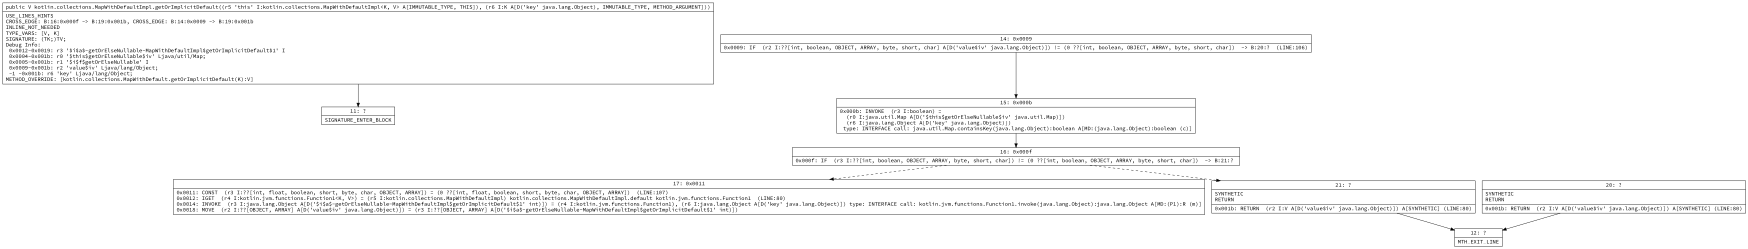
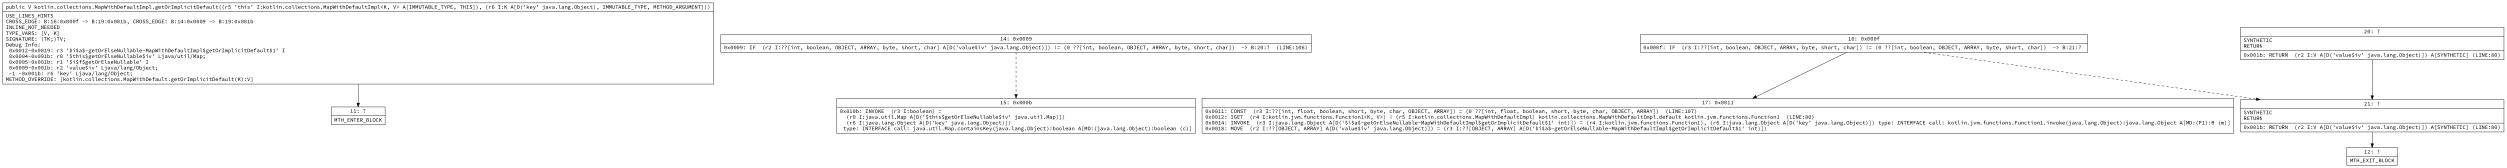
(1016, 73) -> (1016, 73)
(892, 111) -> (892, 111)
(358, 120) -> (358, 120)
(1016, 139) -> none
(890, 172) -> (1801, 74)
(1533, 221) -> (2372, 78)
(1478, 242) -> (2372, 161)
